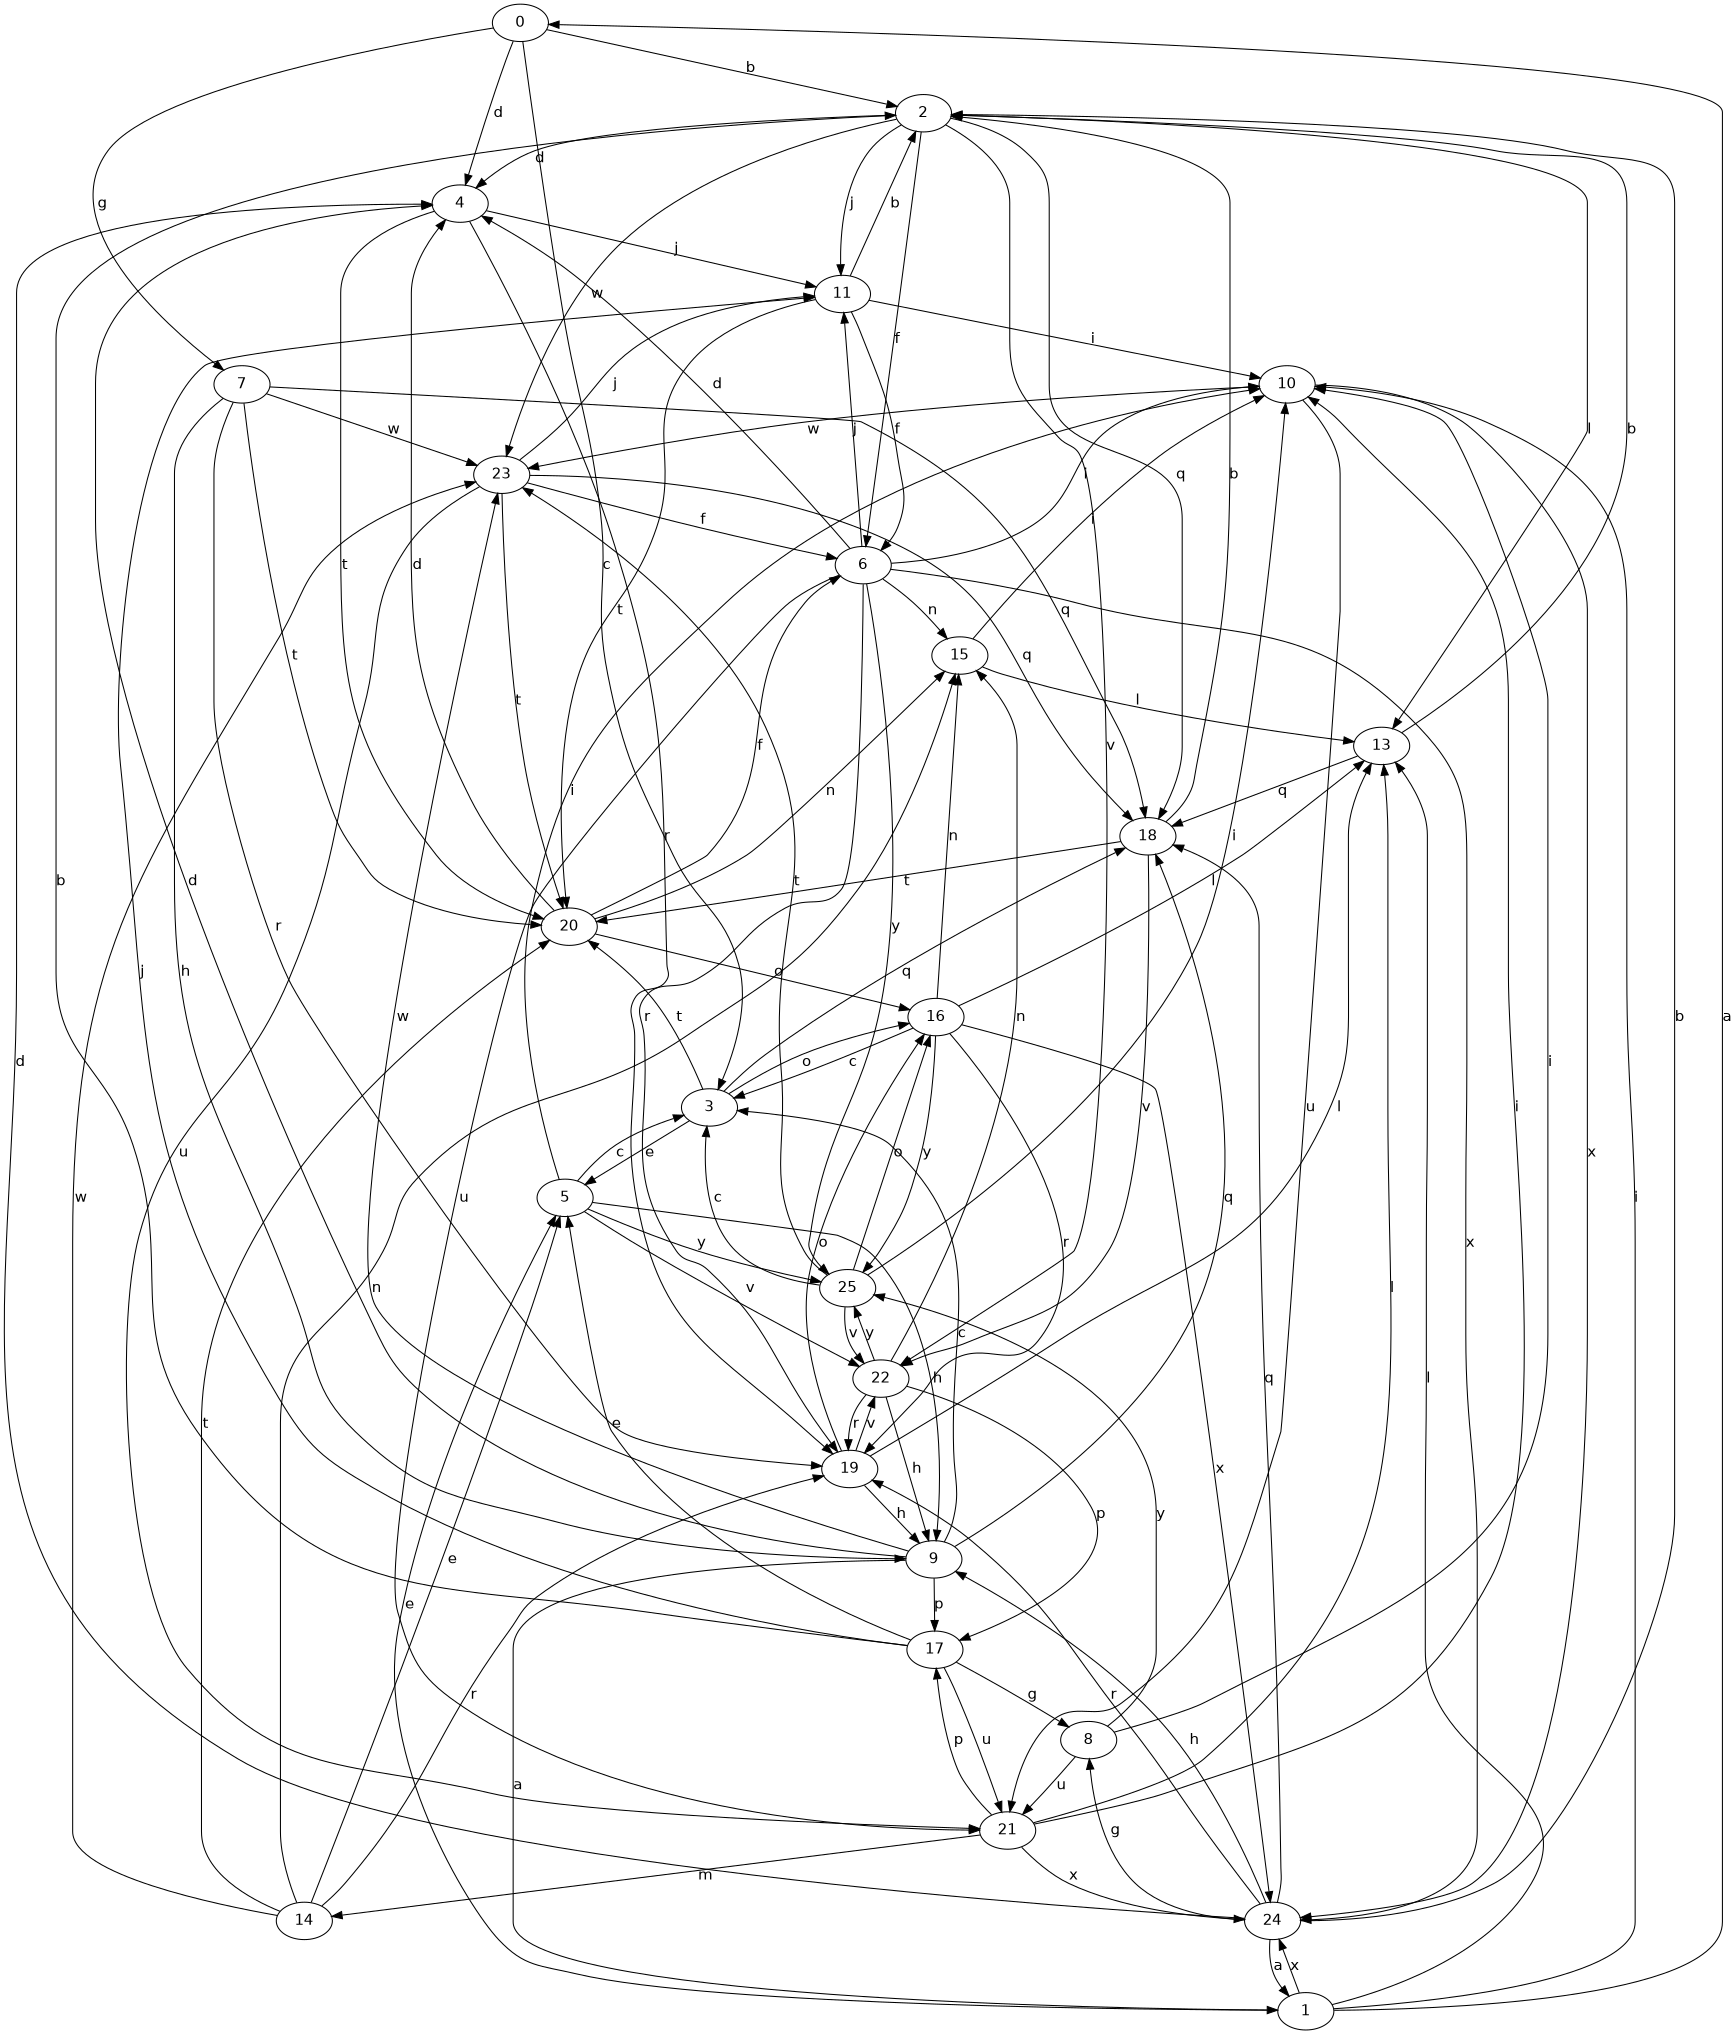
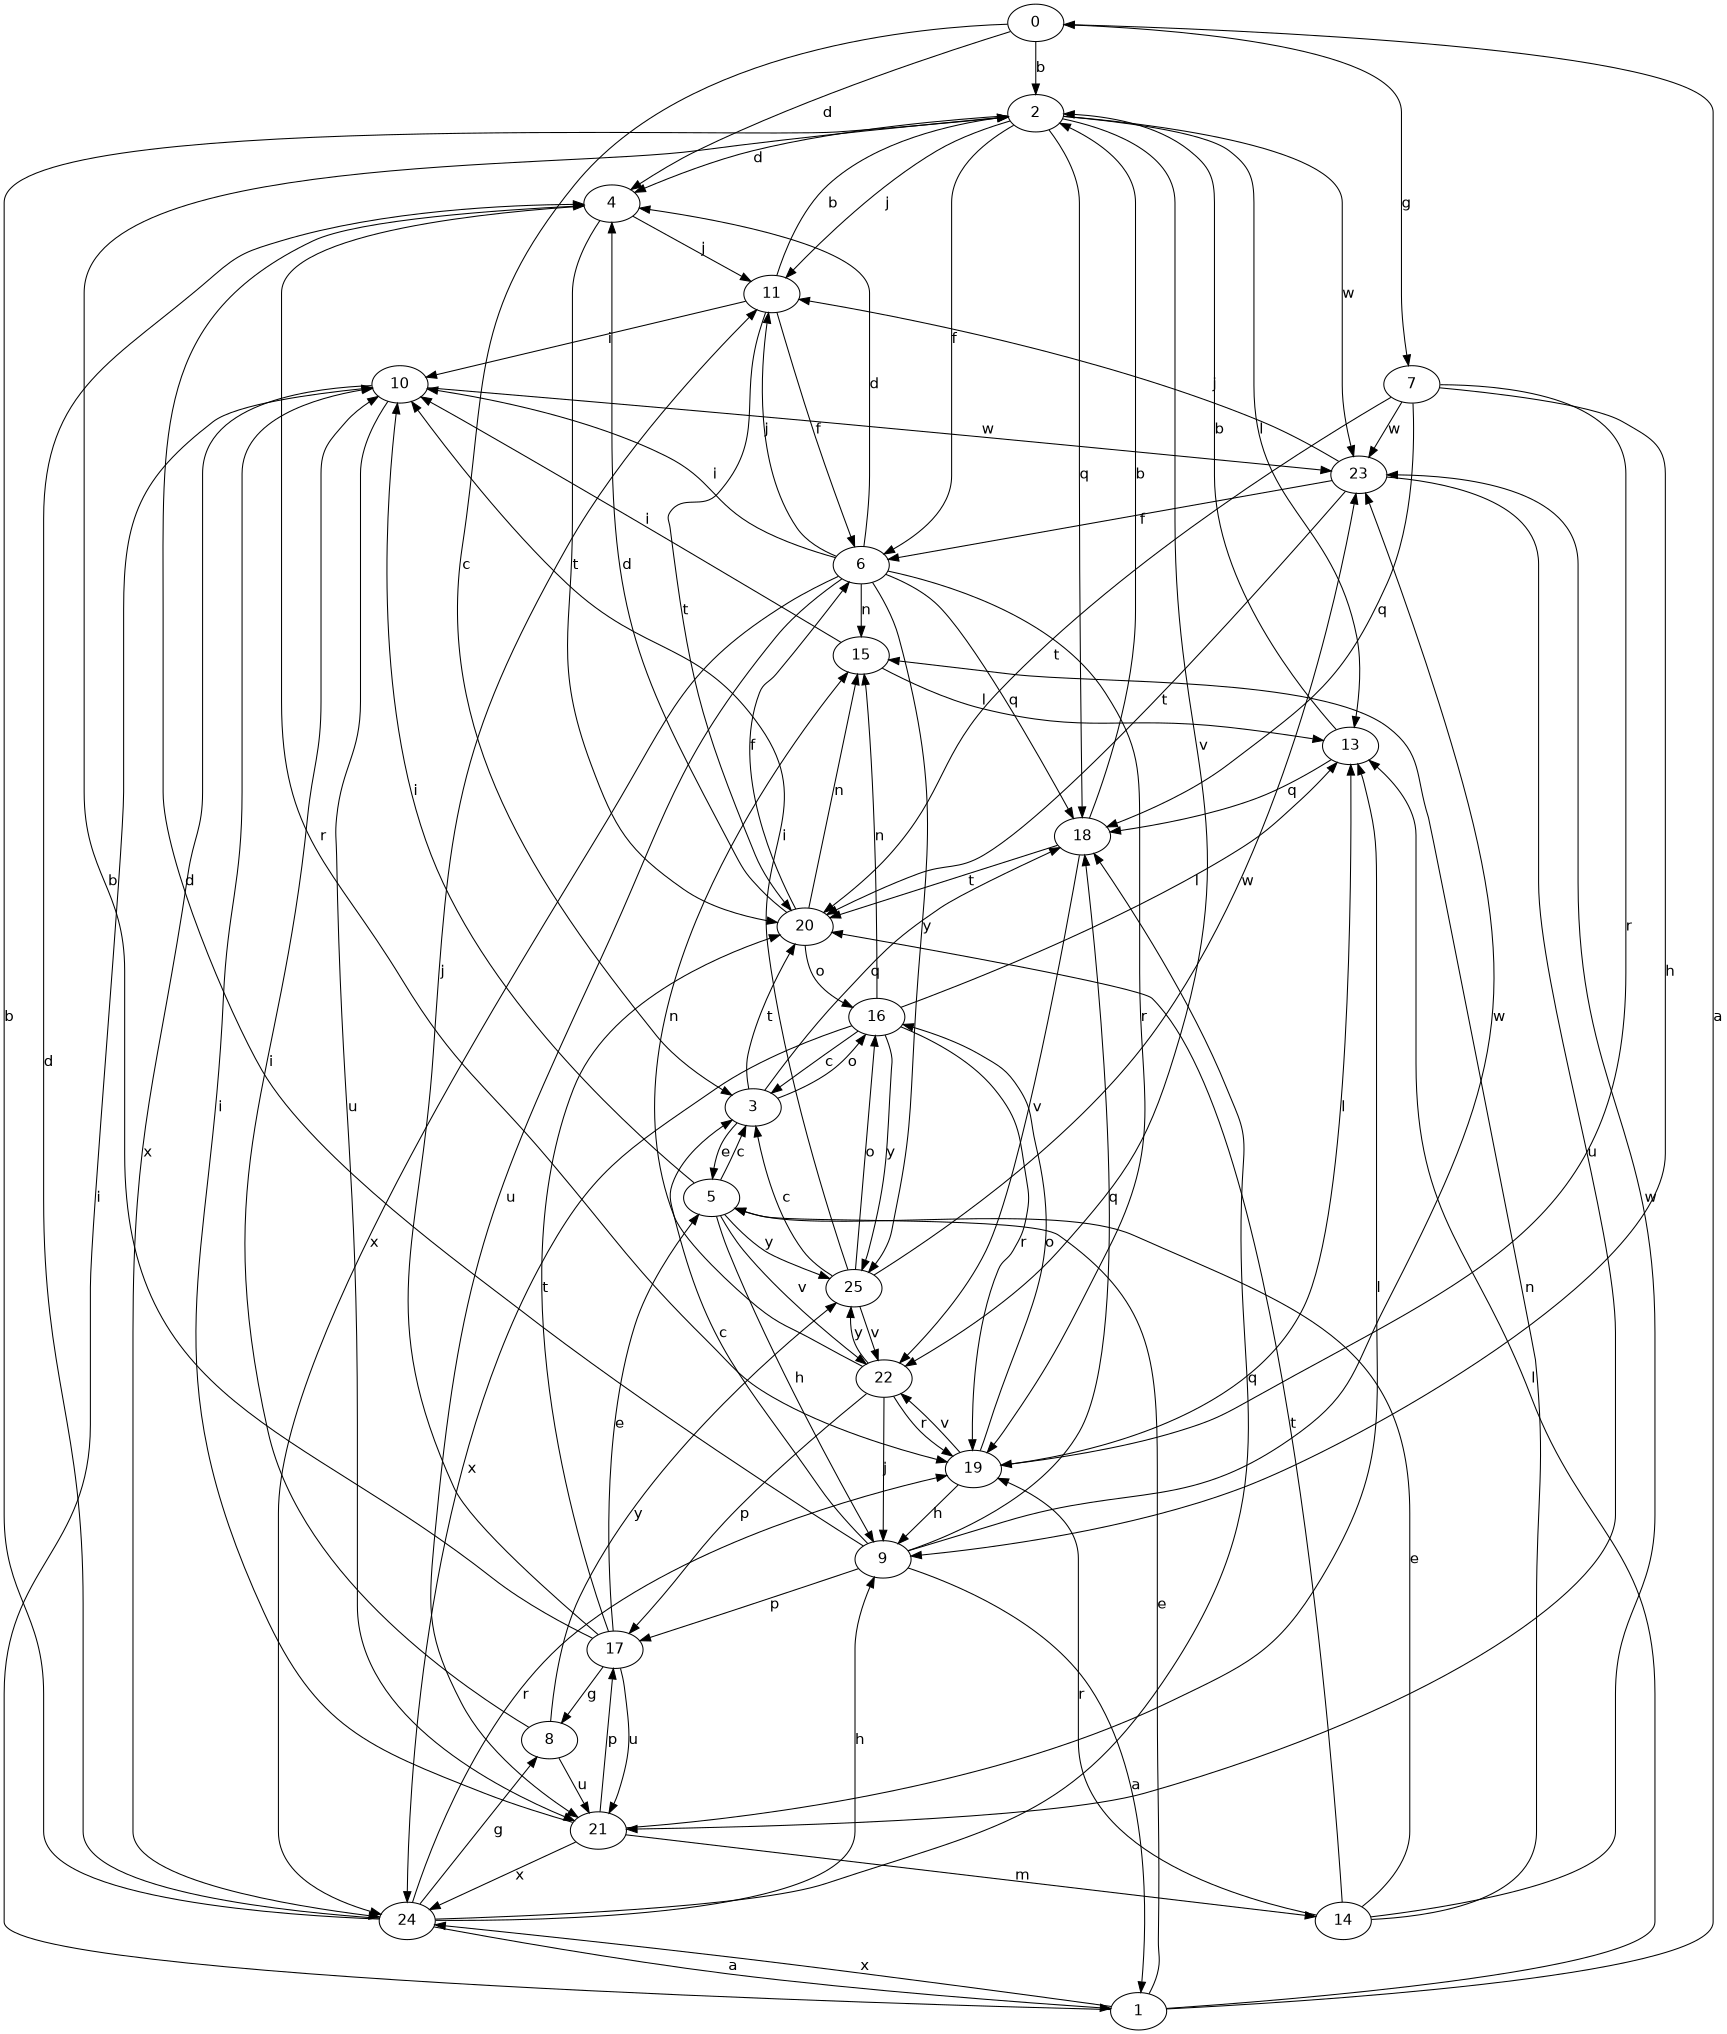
(905, 549) -> (992, 678)
(797, 881) -> (1248, 881)
none -> (544, 1235)
(917, 1469) -> (885, 1469)
